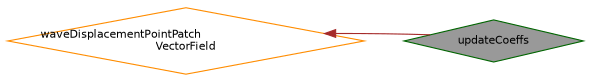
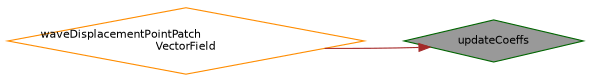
(383, 34) -> (372, 48)
